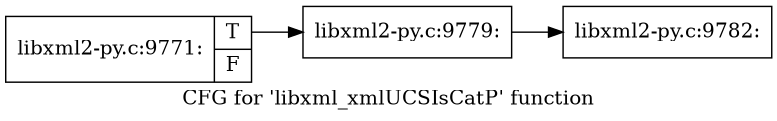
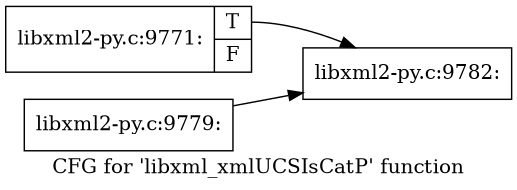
(270, 32) -> (298, 28)
